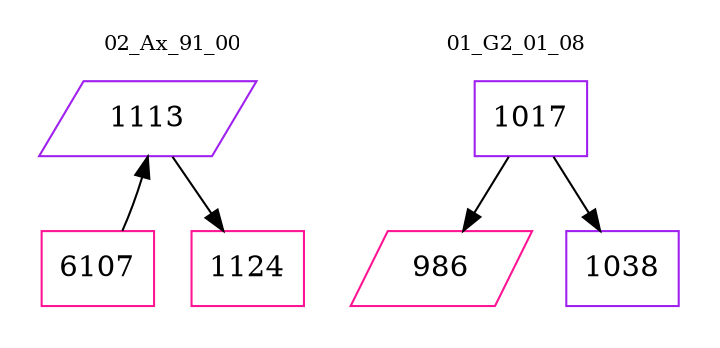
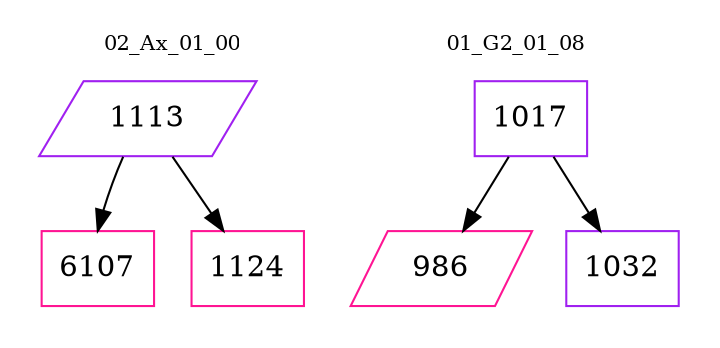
(173, 45) -> (173, 45)
(133, 204) -> (112, 183)
(623, 269) -> (623, 269)
